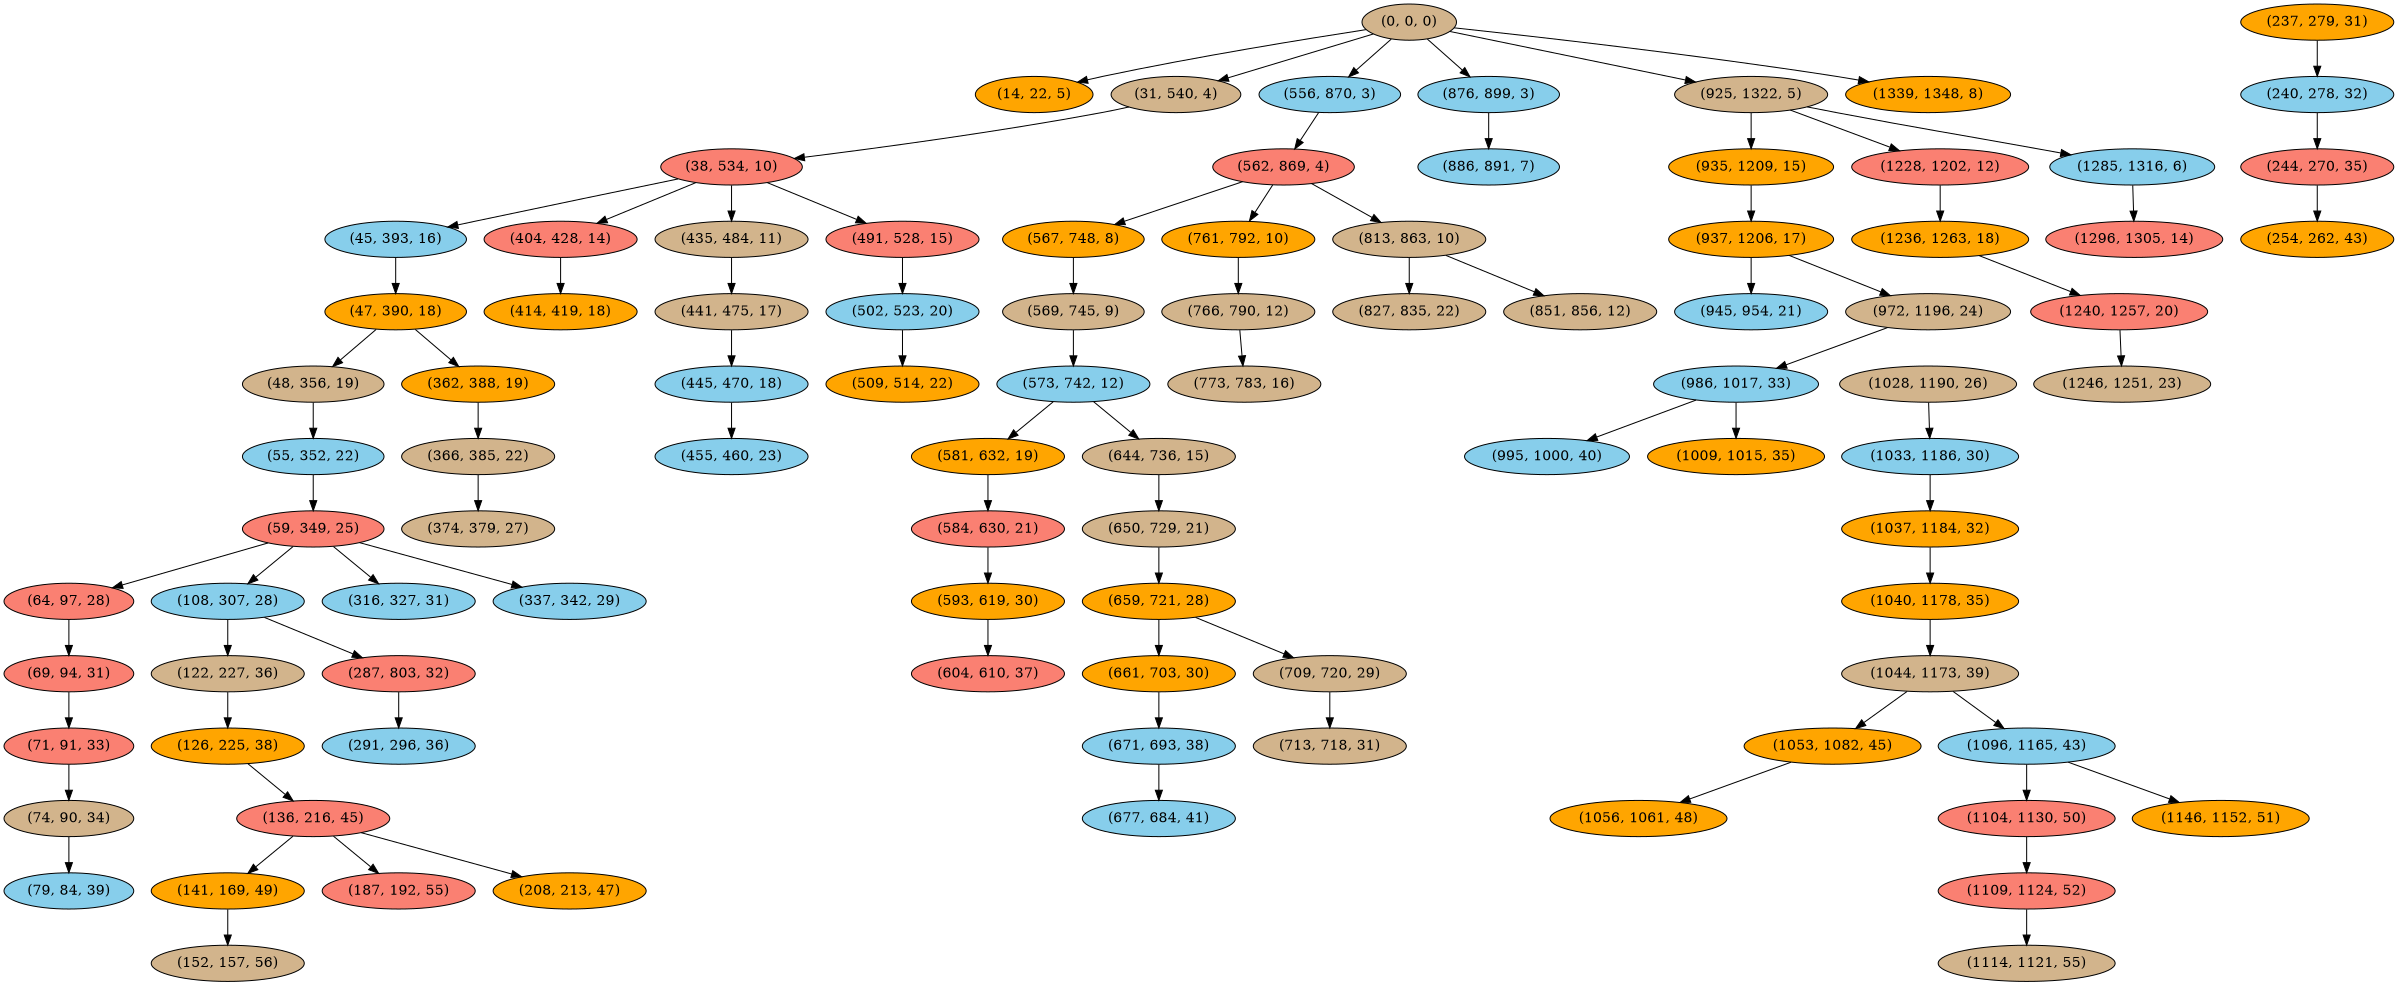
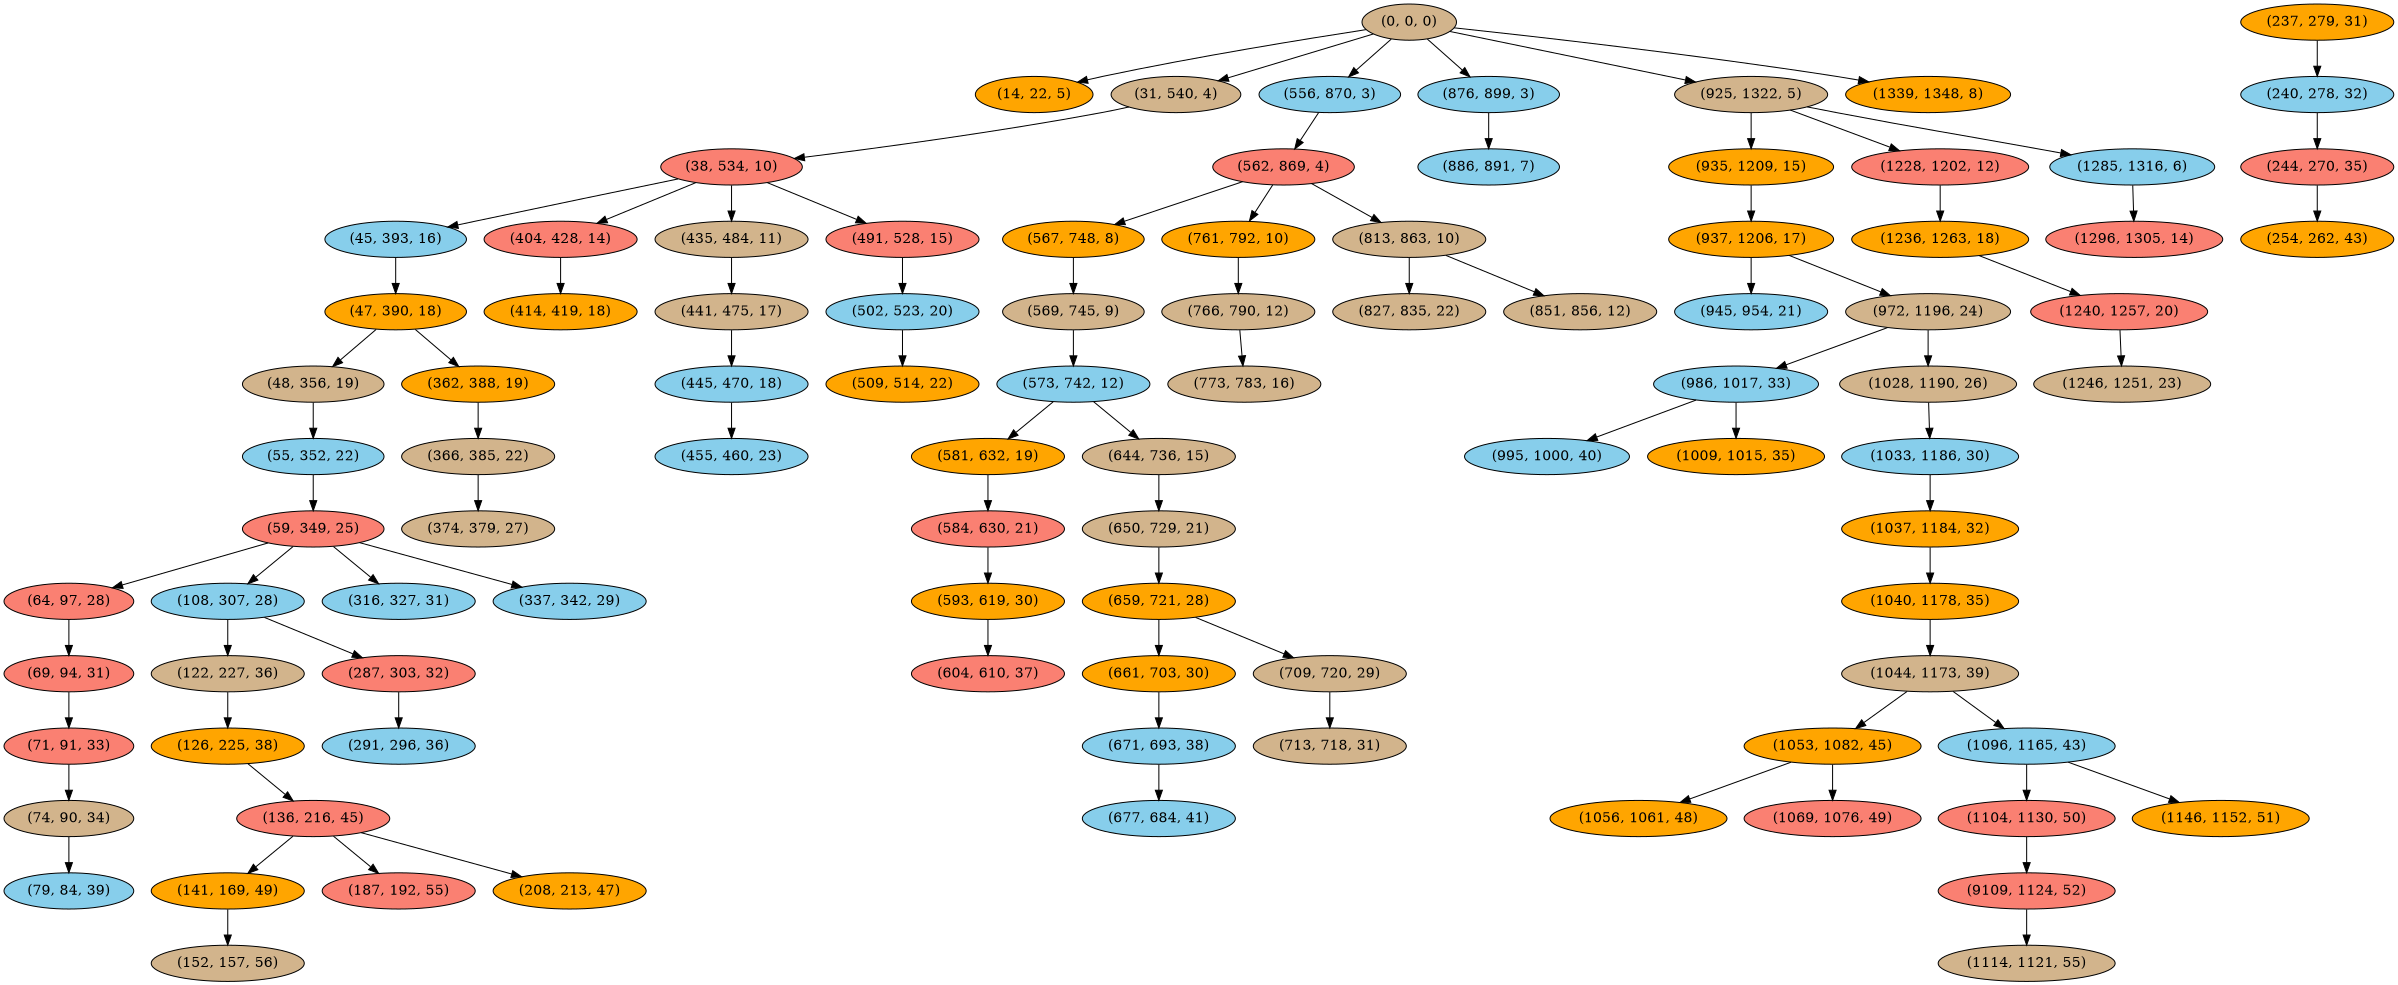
none -> (1928, 343)
(399, 674) -> (399, 674)
none -> (1833, 819)
(2027, 891) -> (2027, 891)
